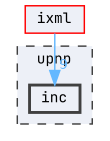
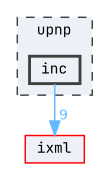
(55, 56) -> (55, 104)
